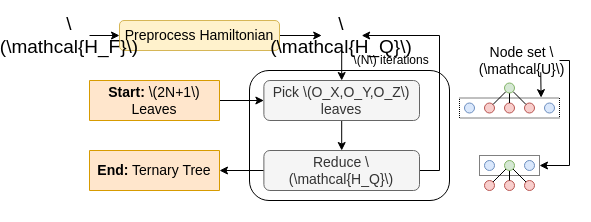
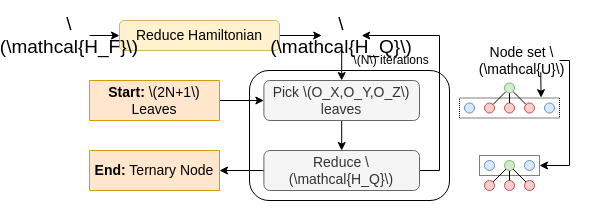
(200, 36) -> (200, 36)
(155, 171) -> (155, 171)
